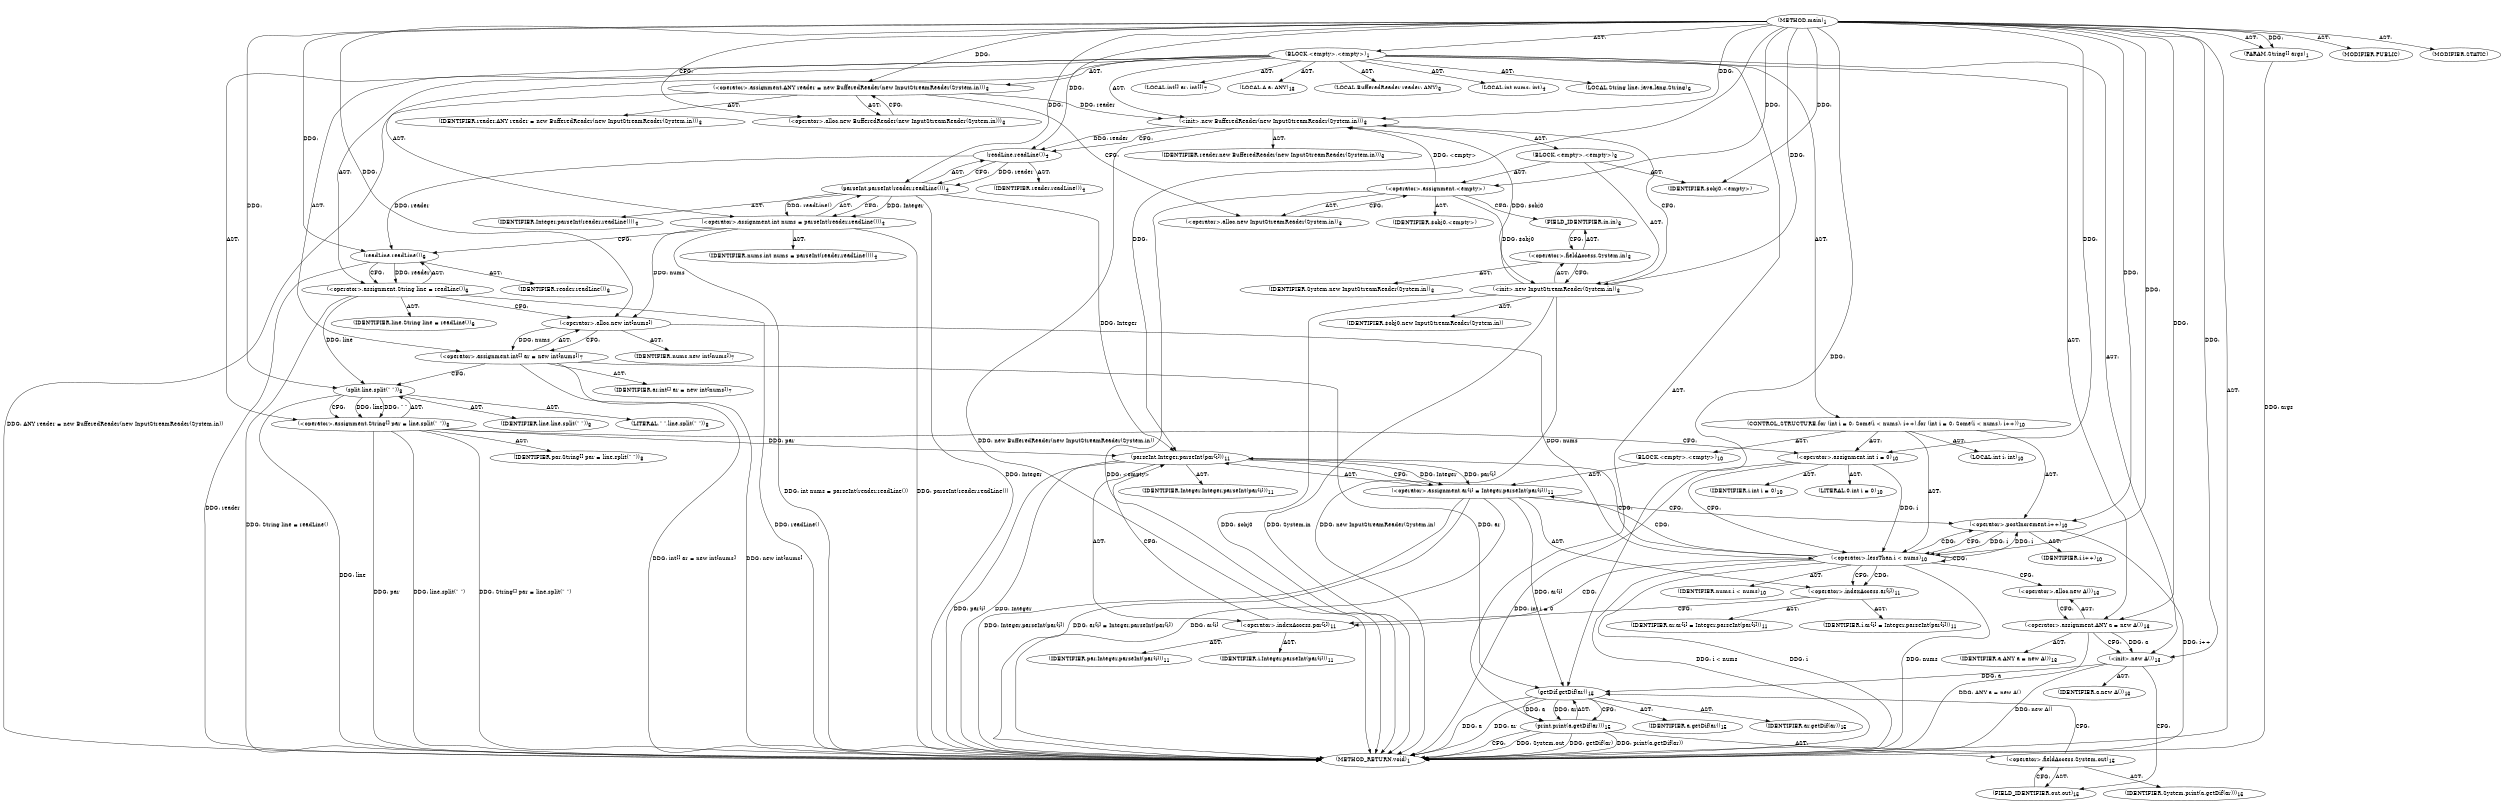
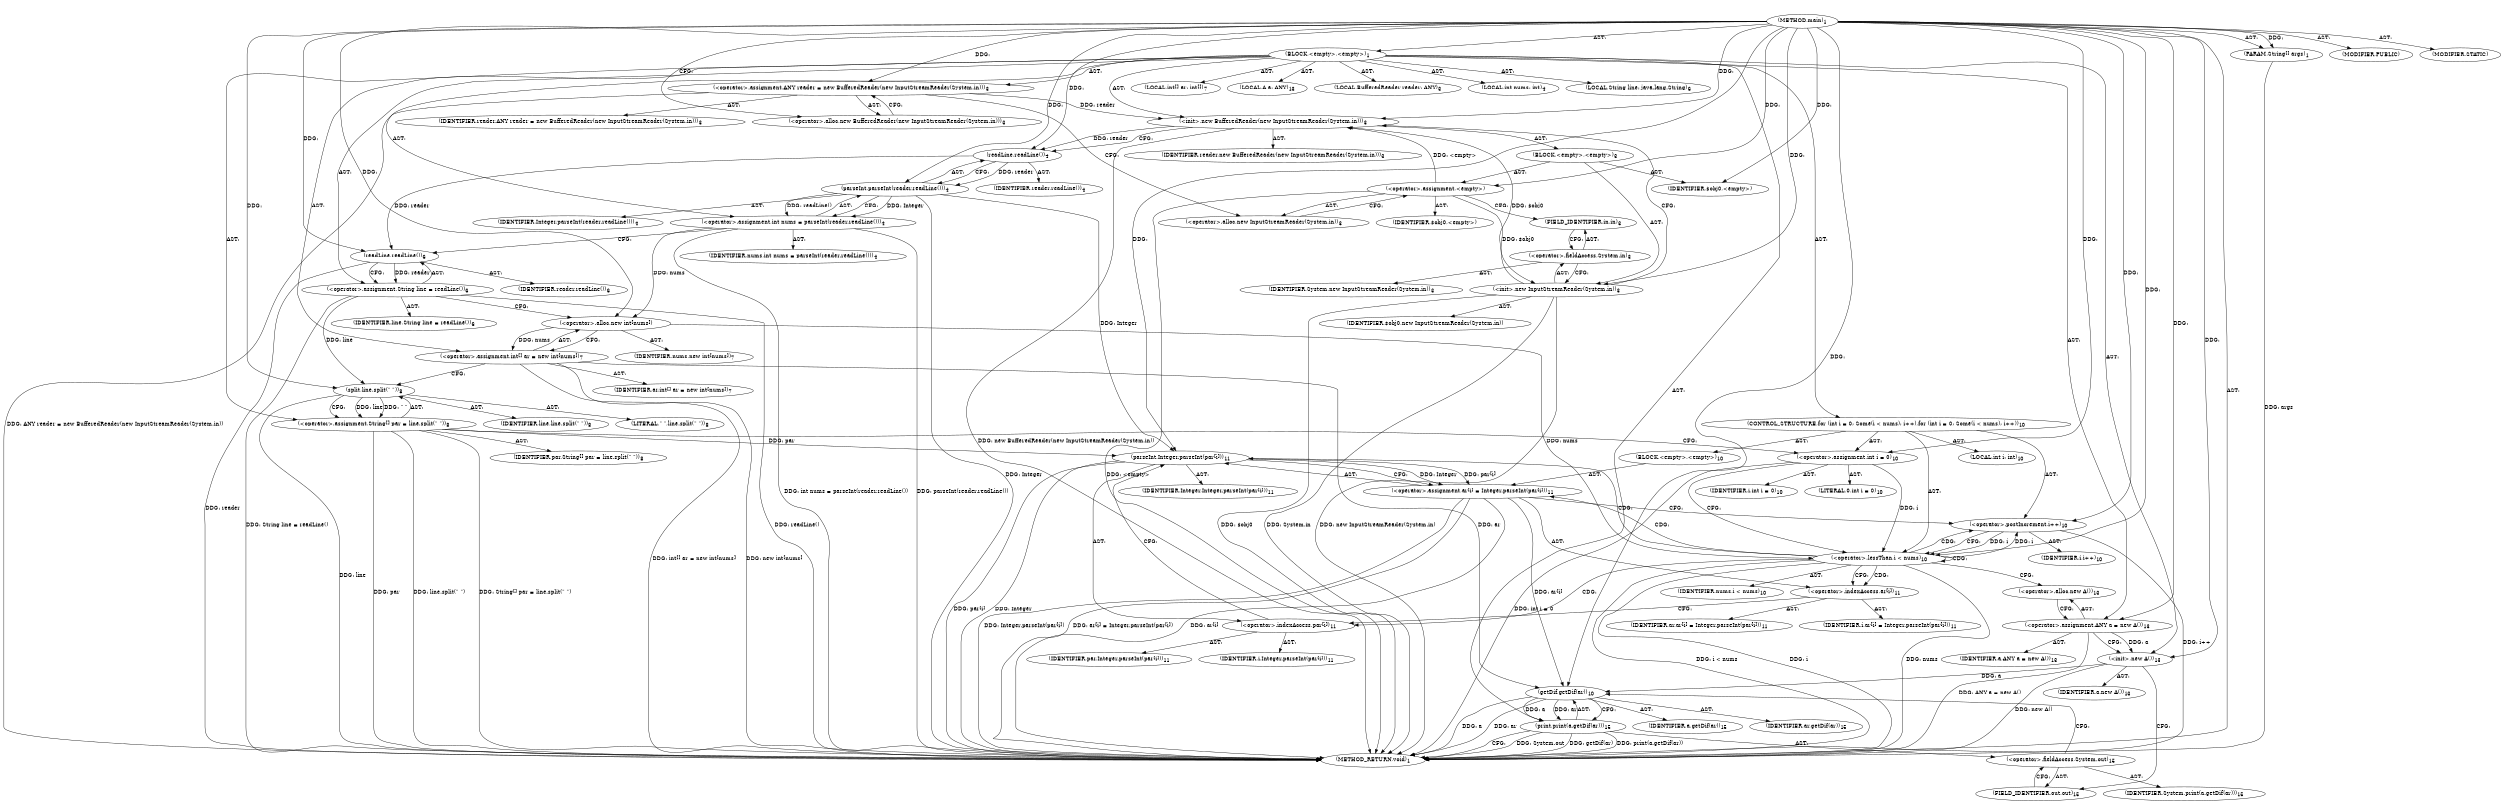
(1591, 692) -> (1591, 692)
